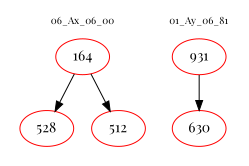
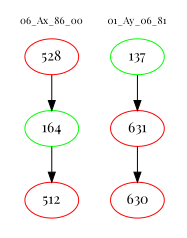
(83, 21) -> (52, 21)
(83, 57) -> (52, 128)
none -> (137, 57)
(199, 57) -> (137, 128)
(67, 88) -> (52, 88)
